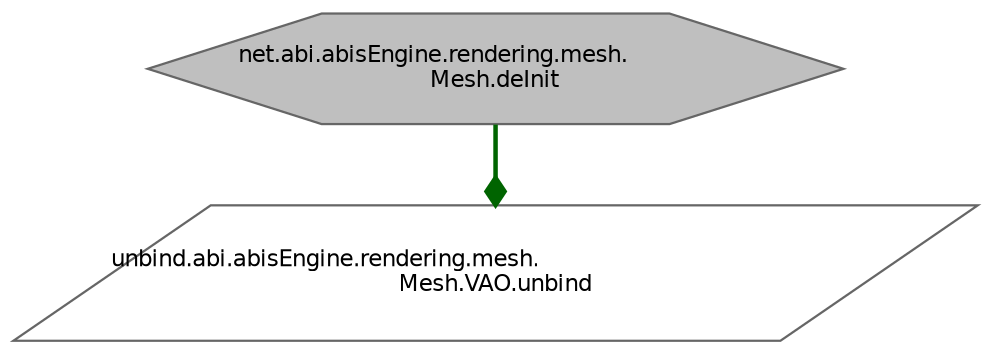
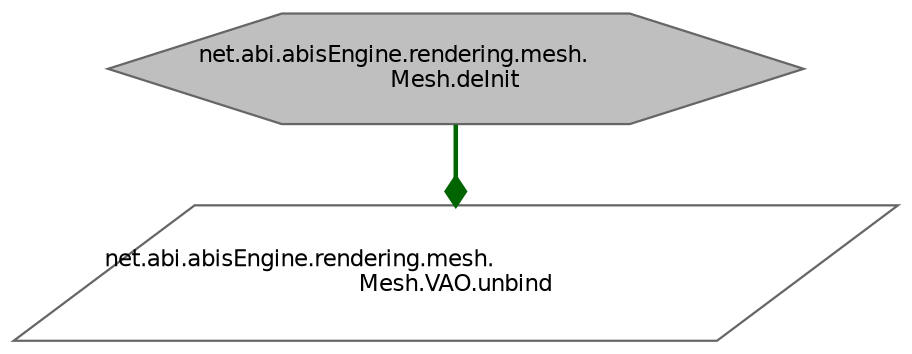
(496, 273) -> (456, 273)
